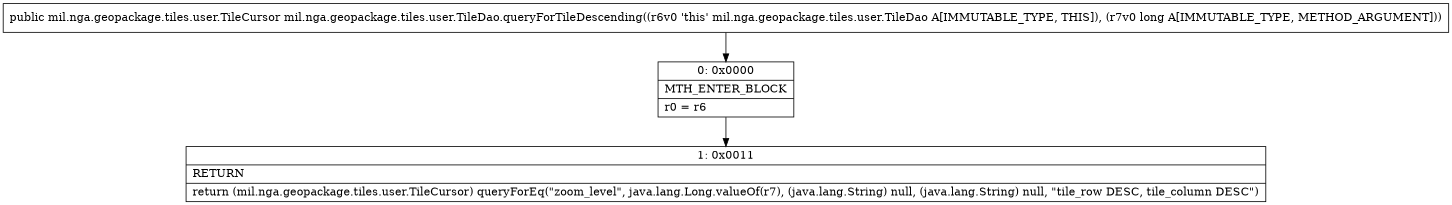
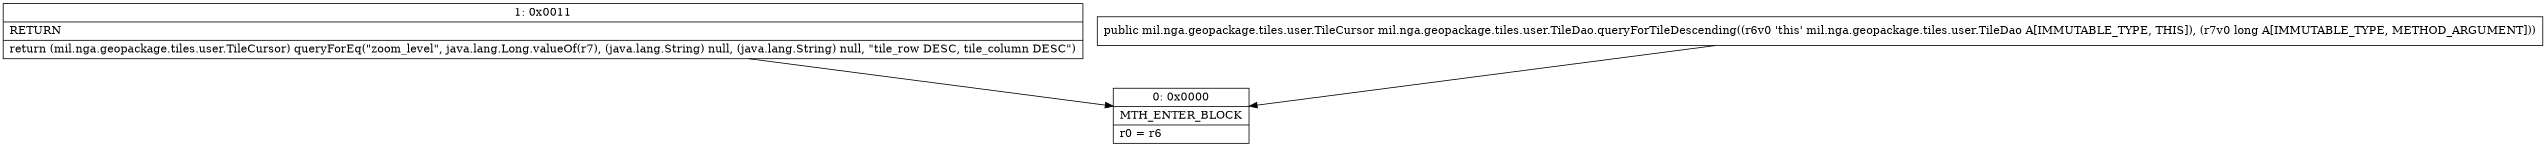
(726, 128) -> (927, 82)
